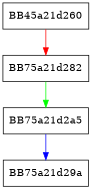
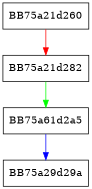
(46, 16) -> (46, 16)
(46, 121) -> (46, 121)
(46, 173) -> (46, 173)
